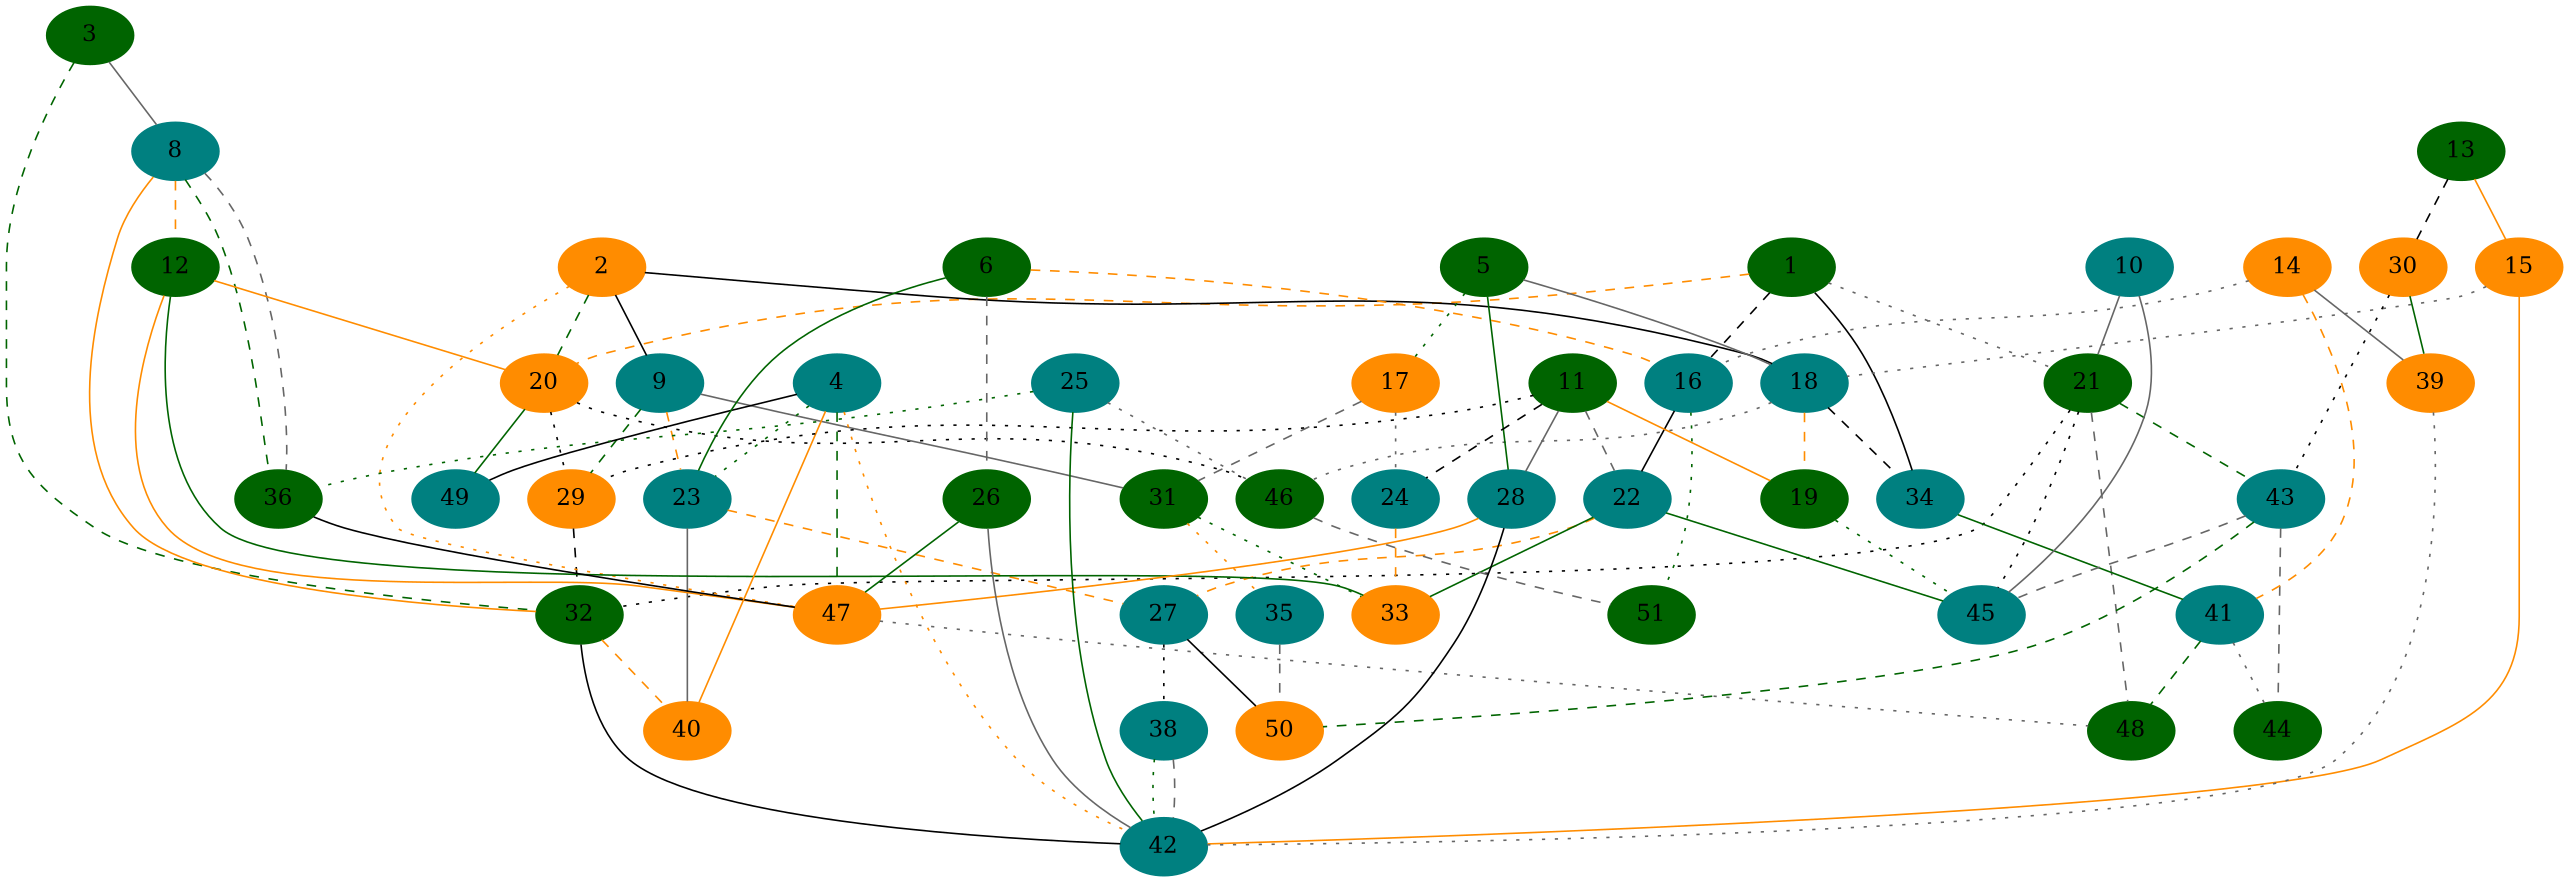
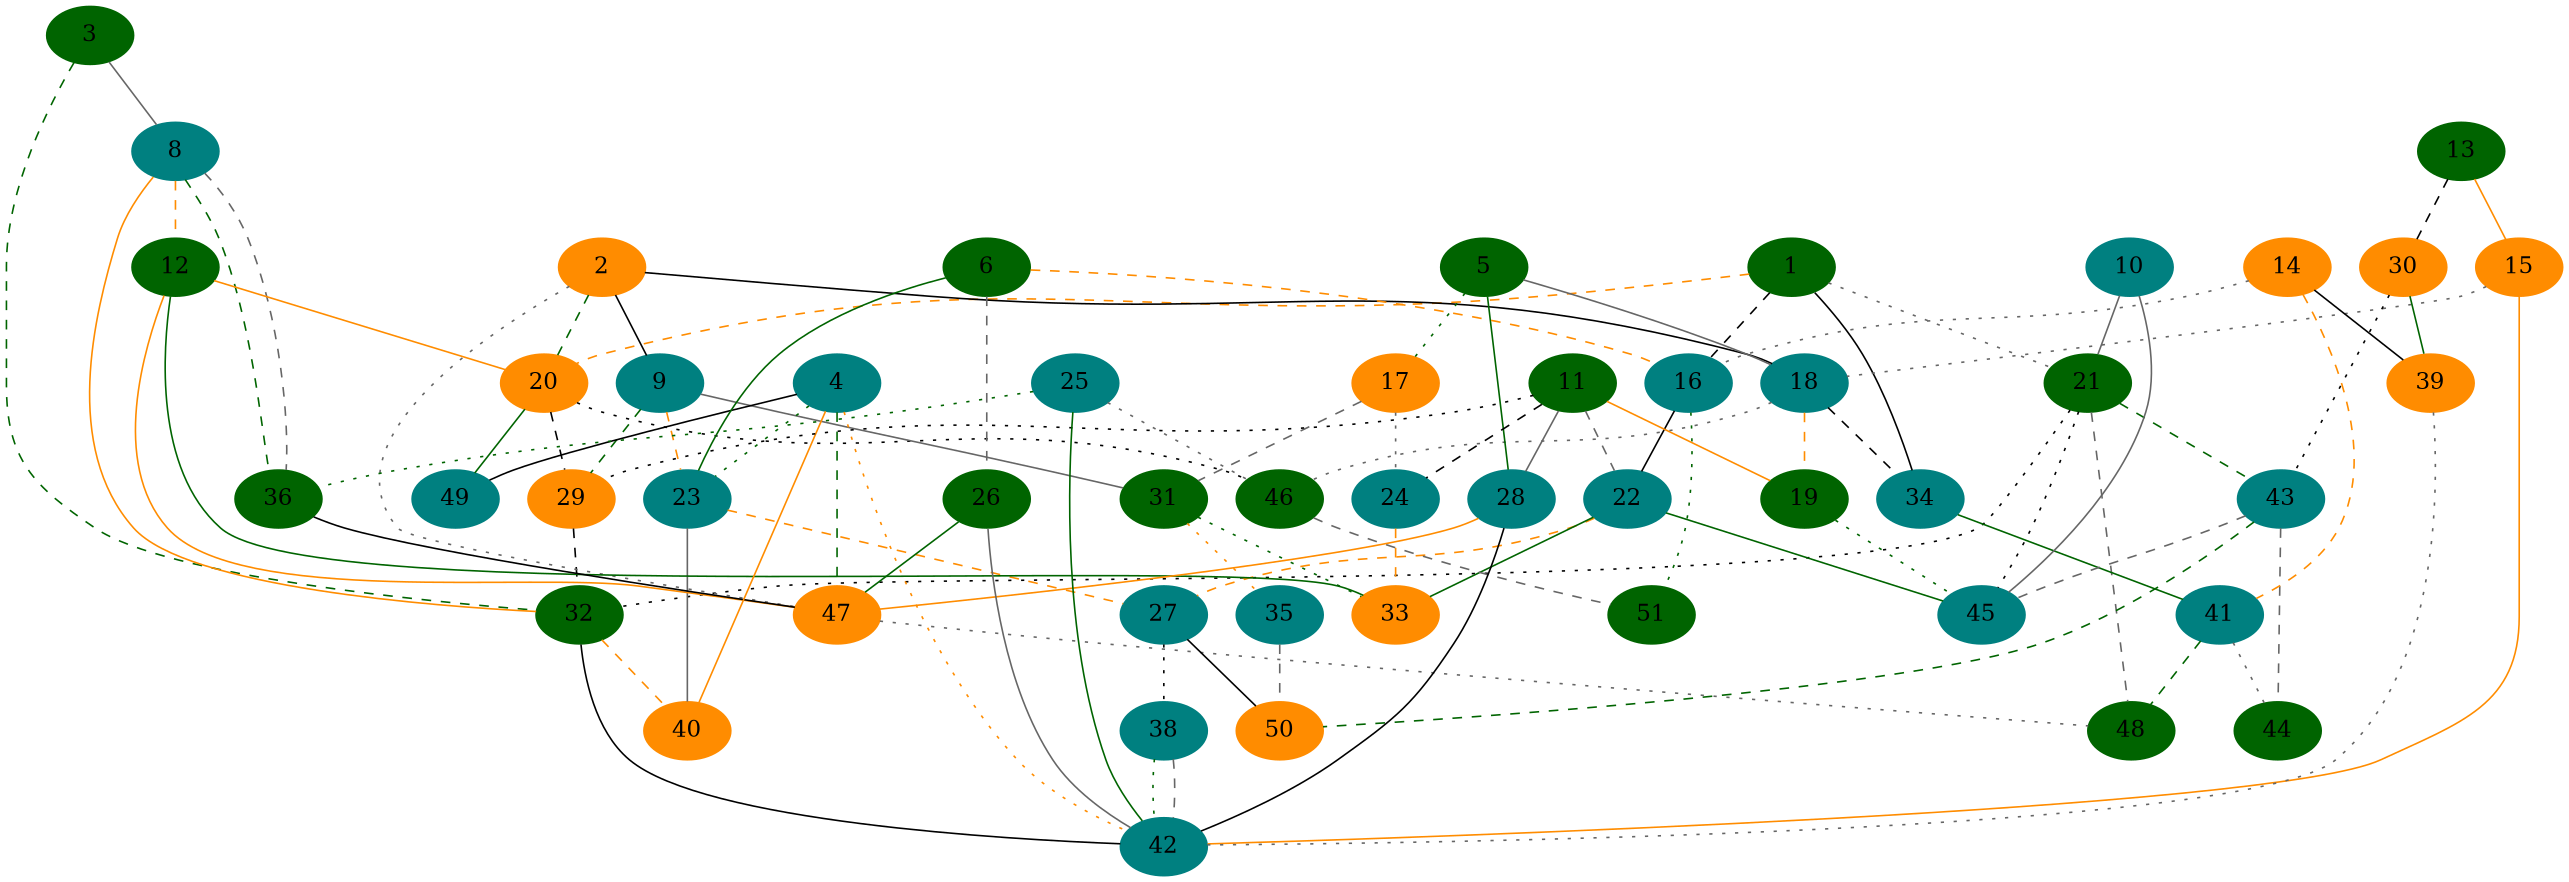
(2359, 325) -> (2359, 325)
(557, 436) -> (557, 436)
(398, 528) -> (398, 528)
